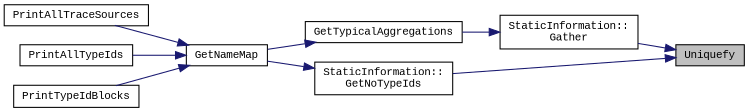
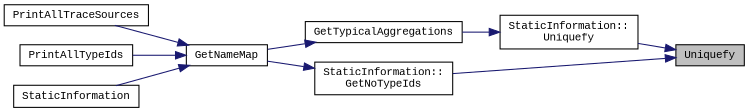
(569, 32) -> (569, 32)
(76, 96) -> (76, 96)
